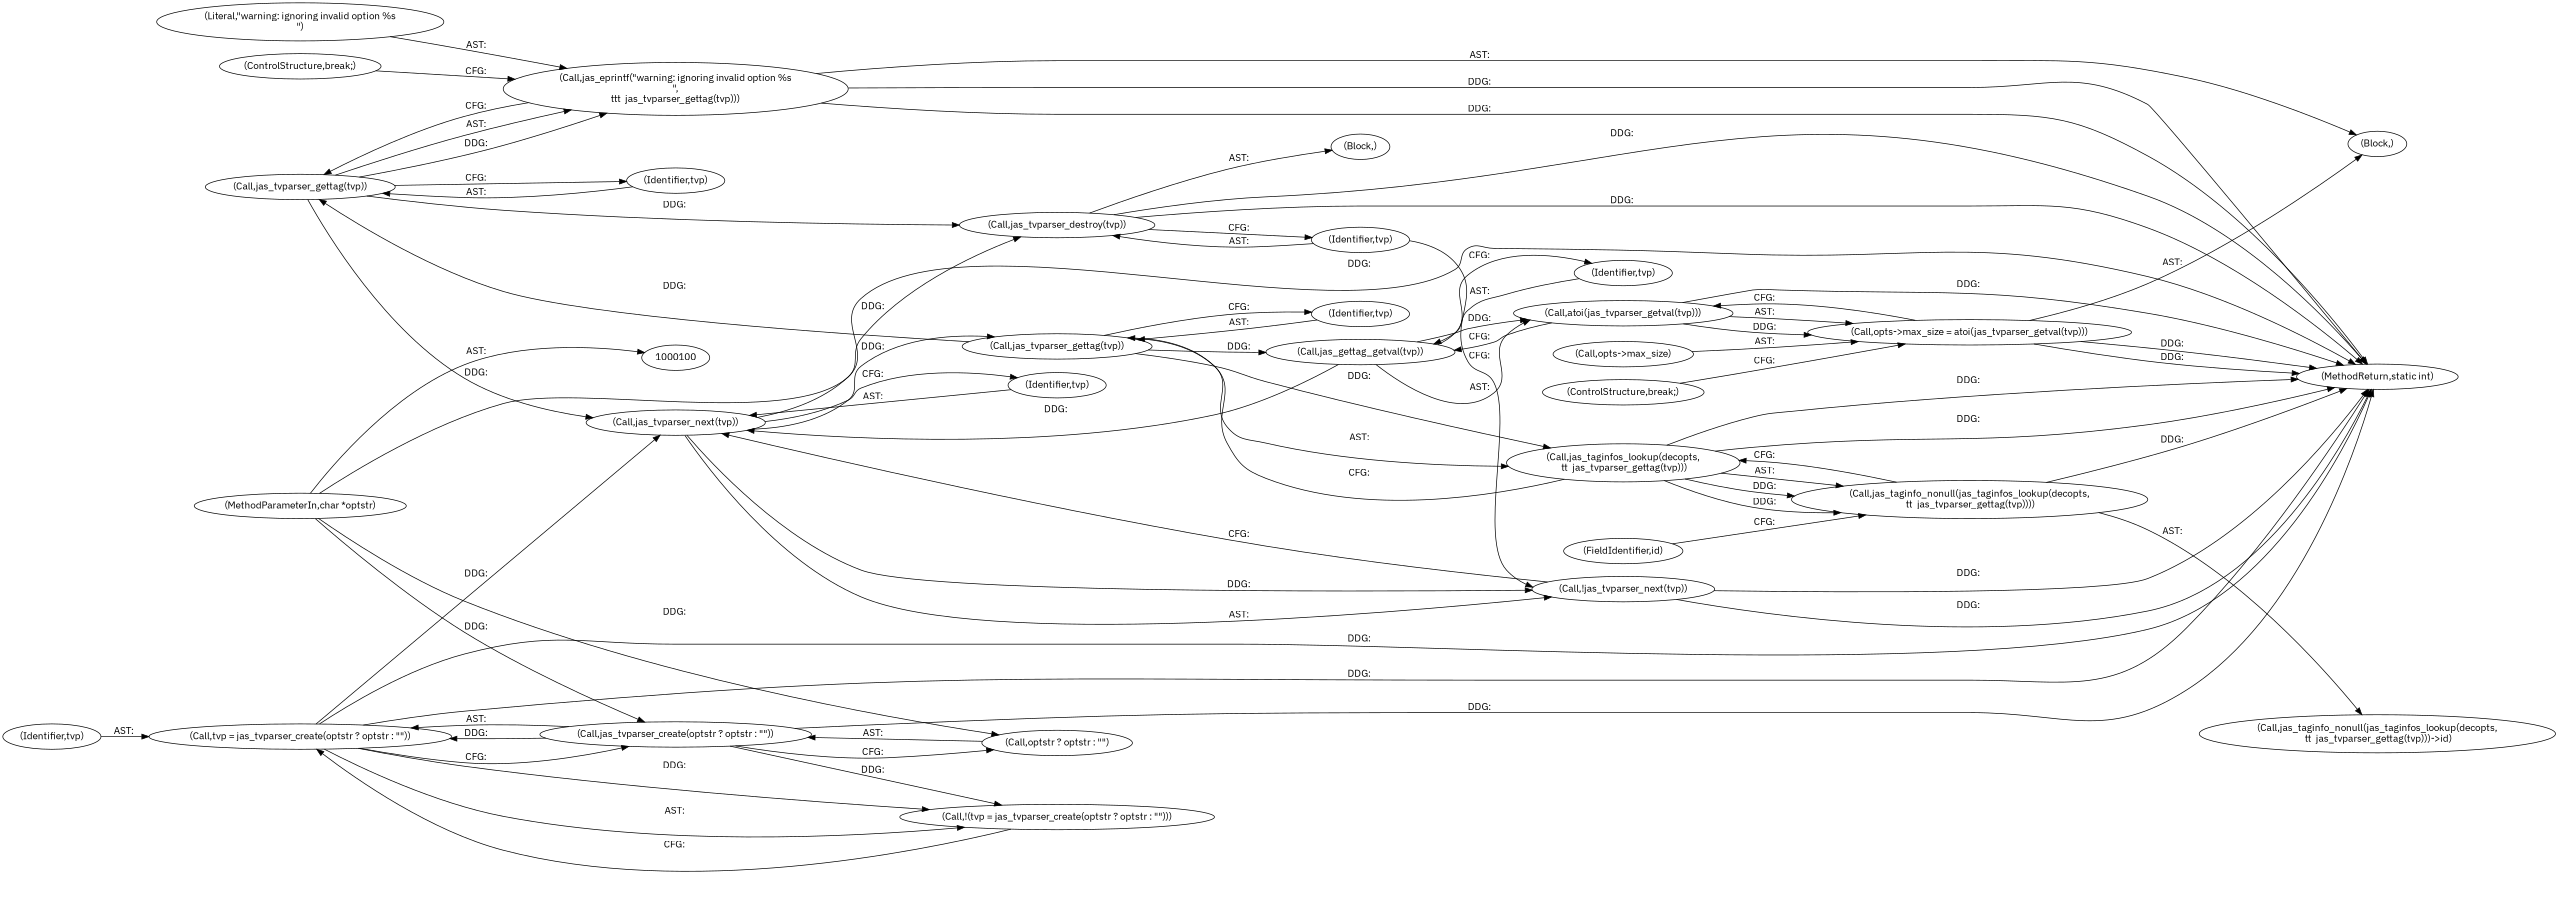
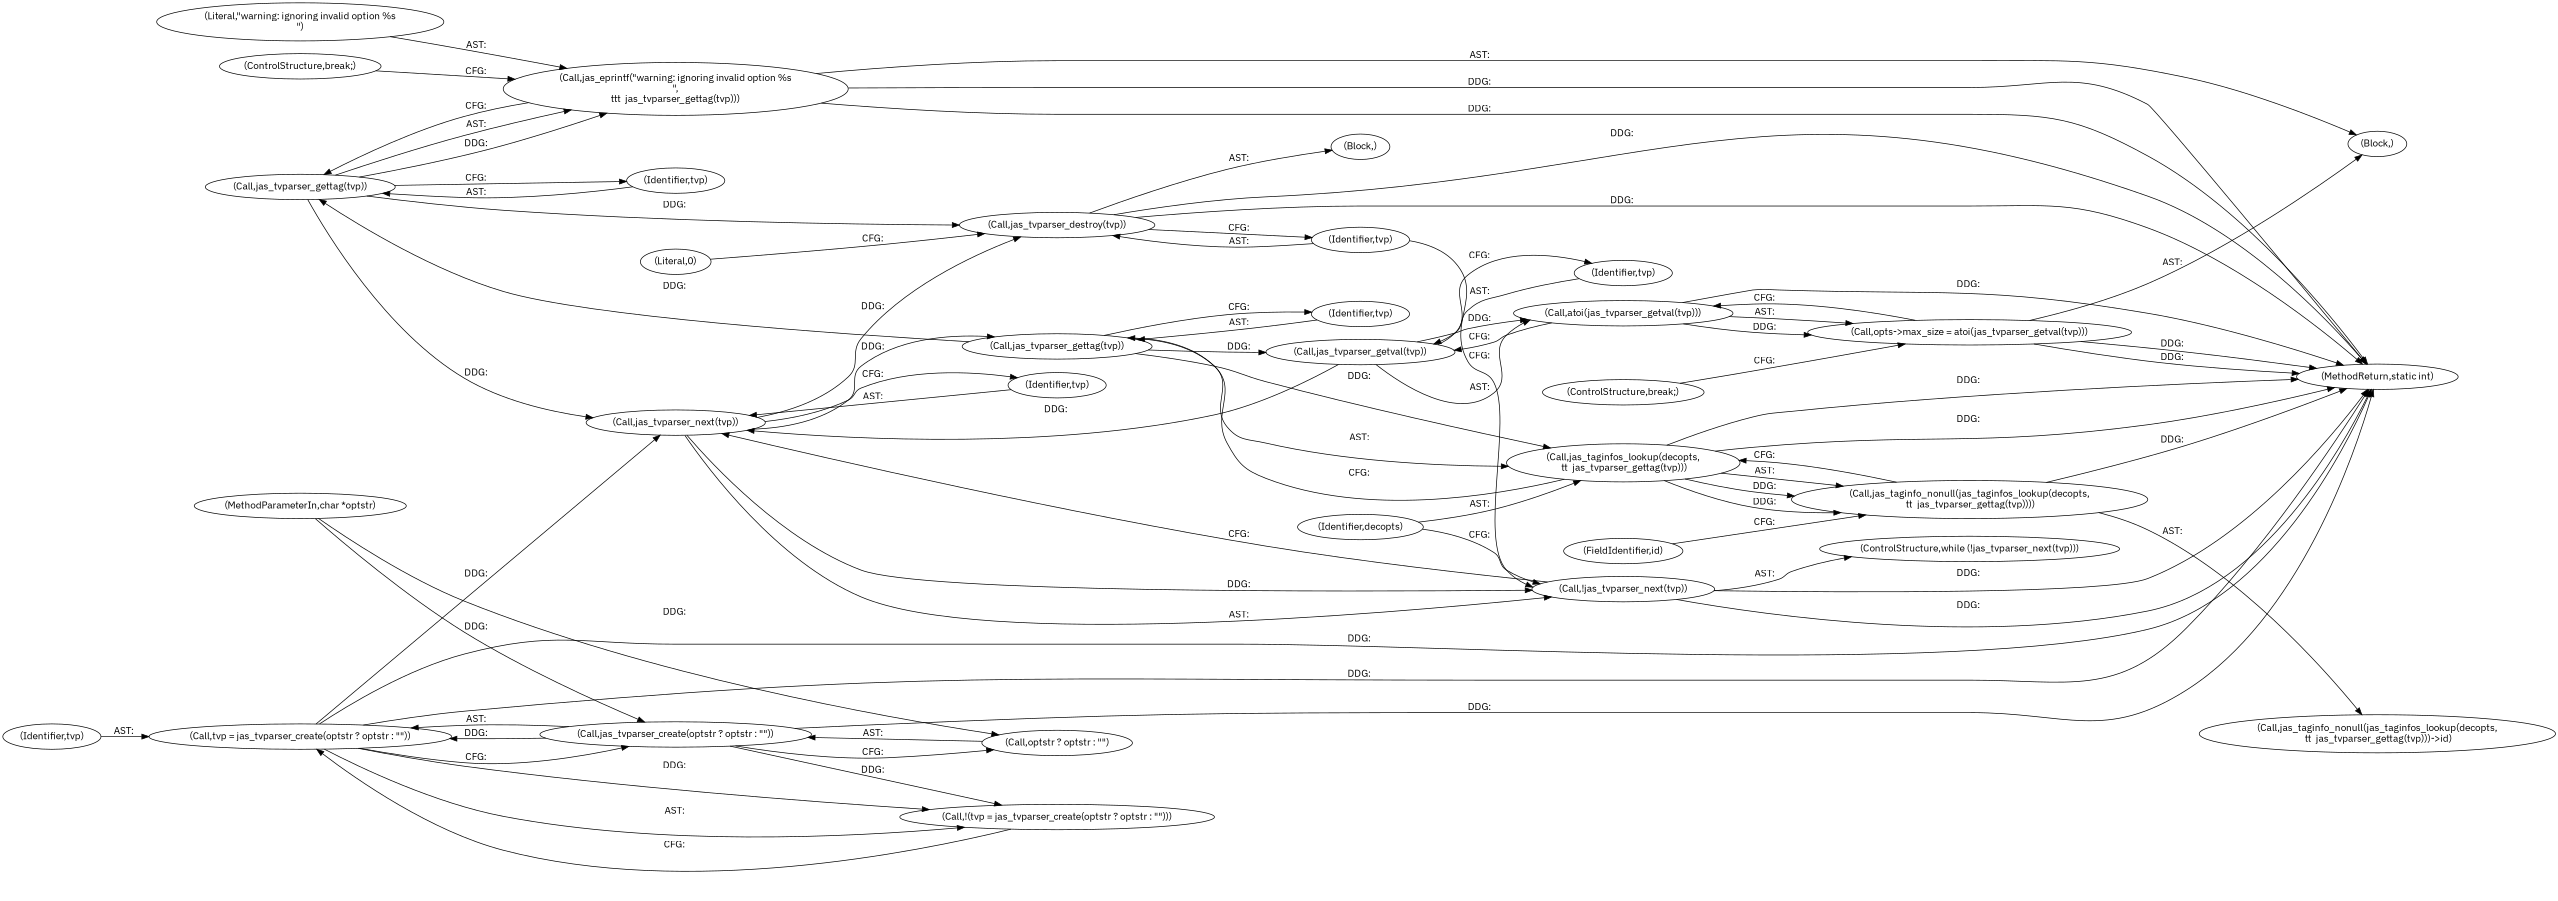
none -> (676, 262)
(1300, 289) -> none
(1360, 352) -> (1360, 352)
(1623, 354) -> none
(676, 358) -> none
none -> (1360, 527)
none -> (1970, 549)
